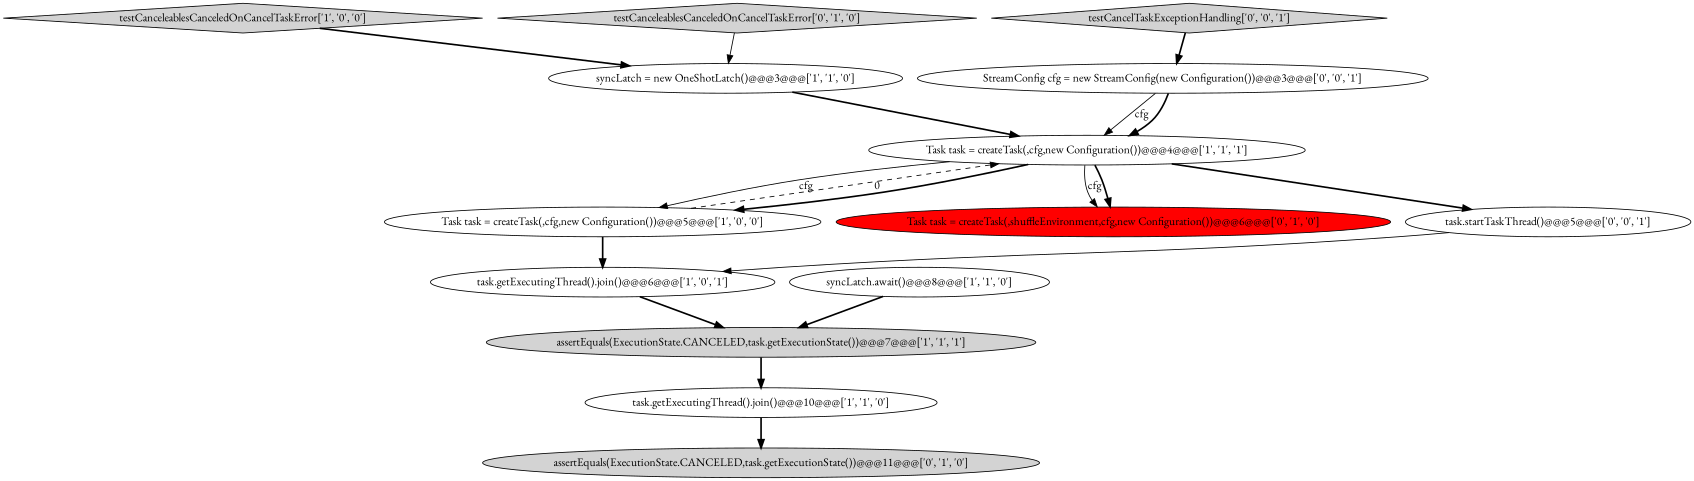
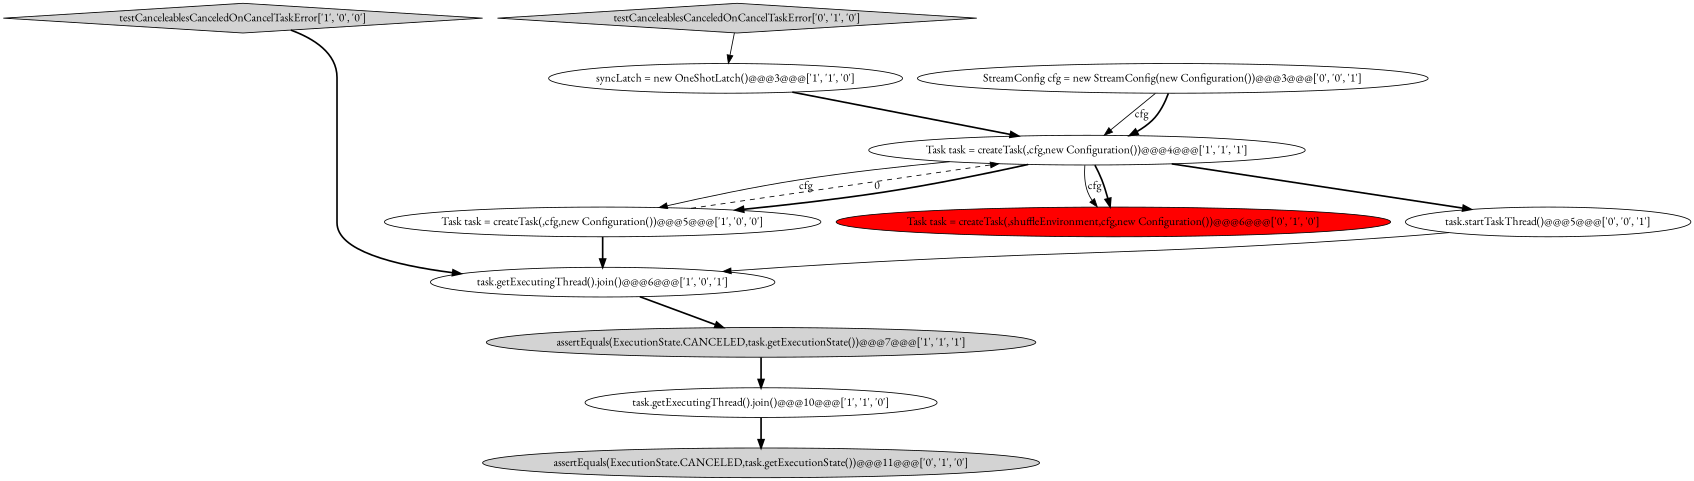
(1189, 18) -> none
(470, 47) -> (337, 181)
(919, 282) -> none
